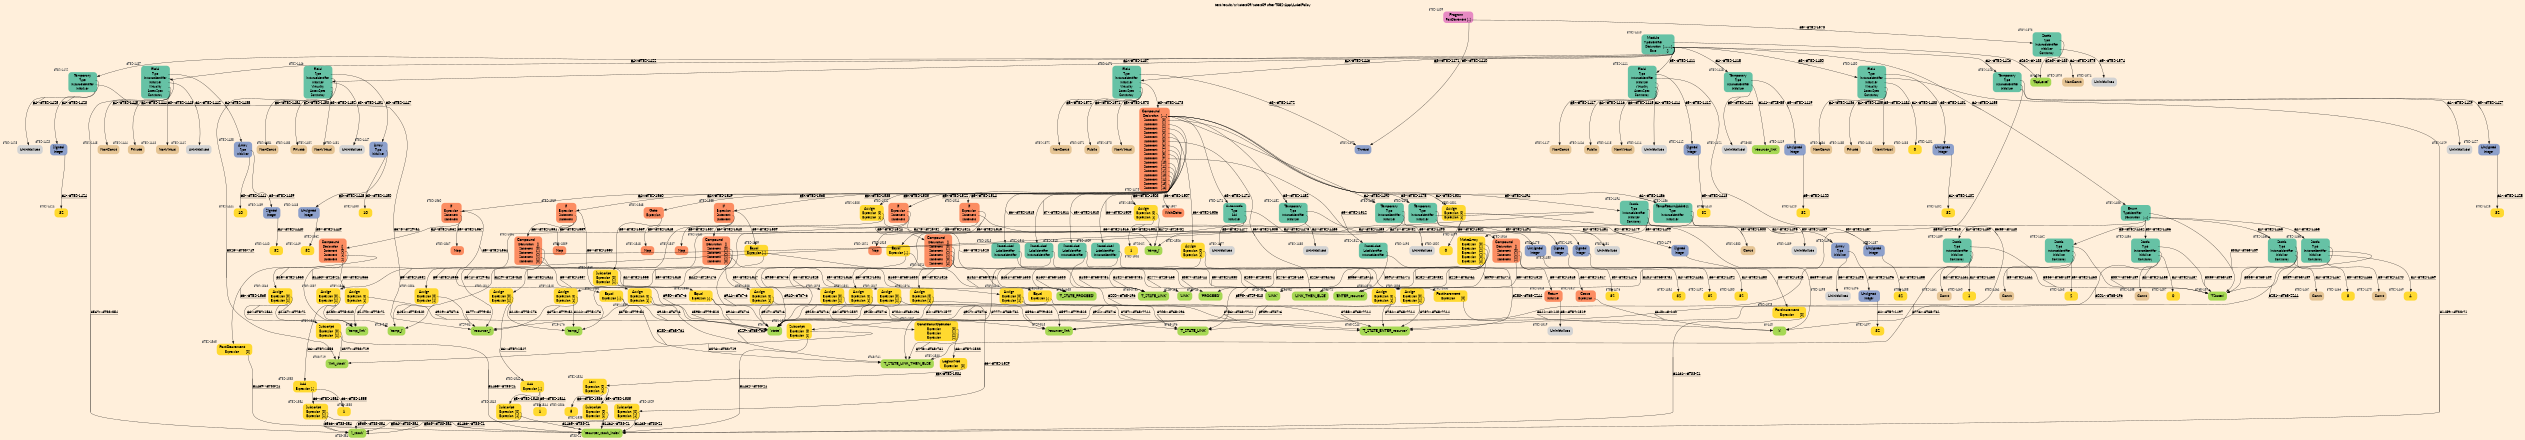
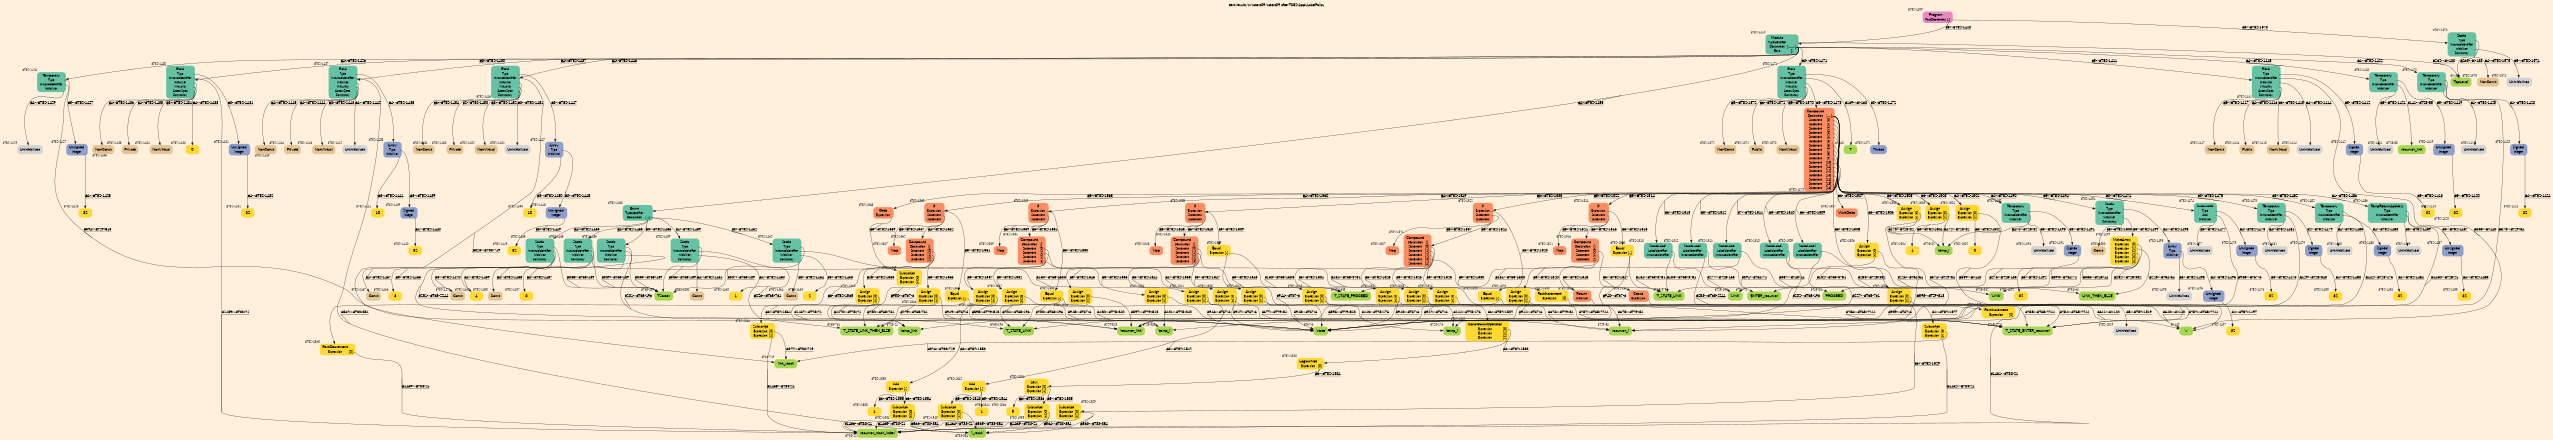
(1436, 93) -> (1877, 39)
none -> (1850, 150)
(2206, 239) -> none
(933, 343) -> none
